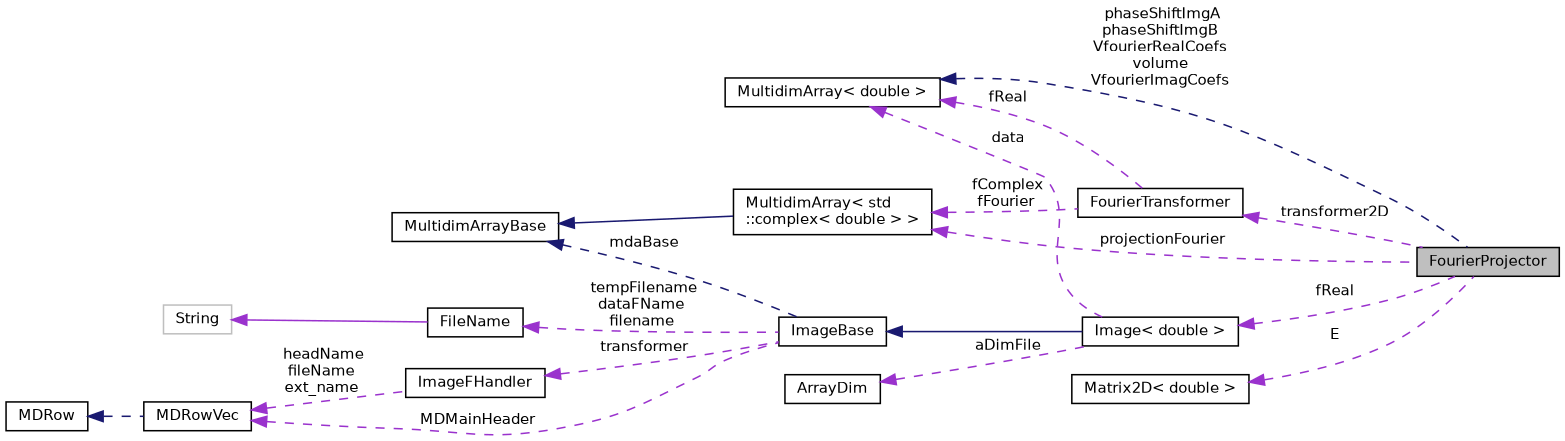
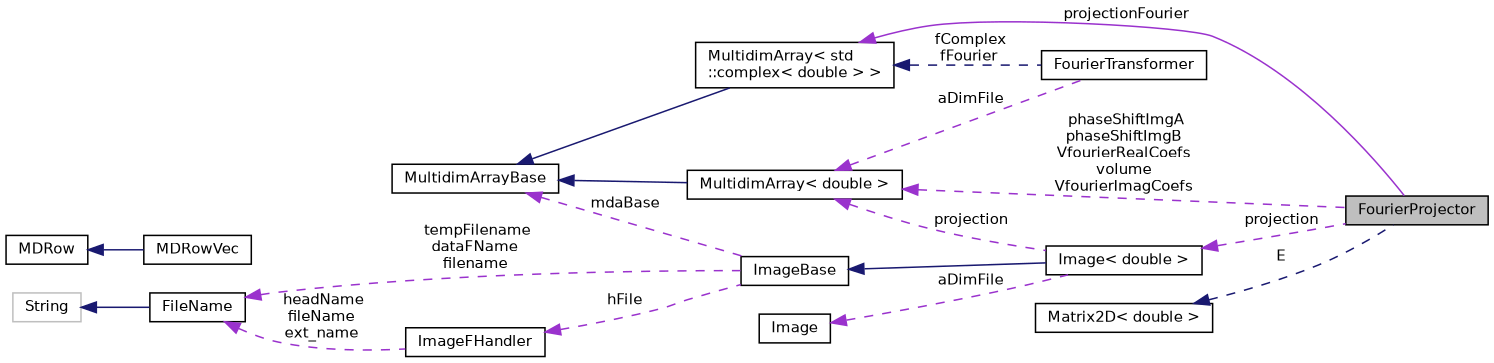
(1006, 98) -> (969, 99)
(1224, 125) -> (1132, 199)
(1006, 139) -> (969, 220)
none -> (631, 182)
(1013, 211) -> (976, 65)
(1341, 232) -> none
(1181, 256) -> (1169, 29)
(682, 275) -> (642, 227)
(1333, 291) -> (1279, 220)
(337, 321) -> (123, 307)
(642, 347) -> (623, 301)
(1379, 348) -> (1305, 270)
(833, 389) -> (795, 329)
(336, 400) -> (321, 348)
(124, 416) -> (124, 250)
(531, 432) -> none
